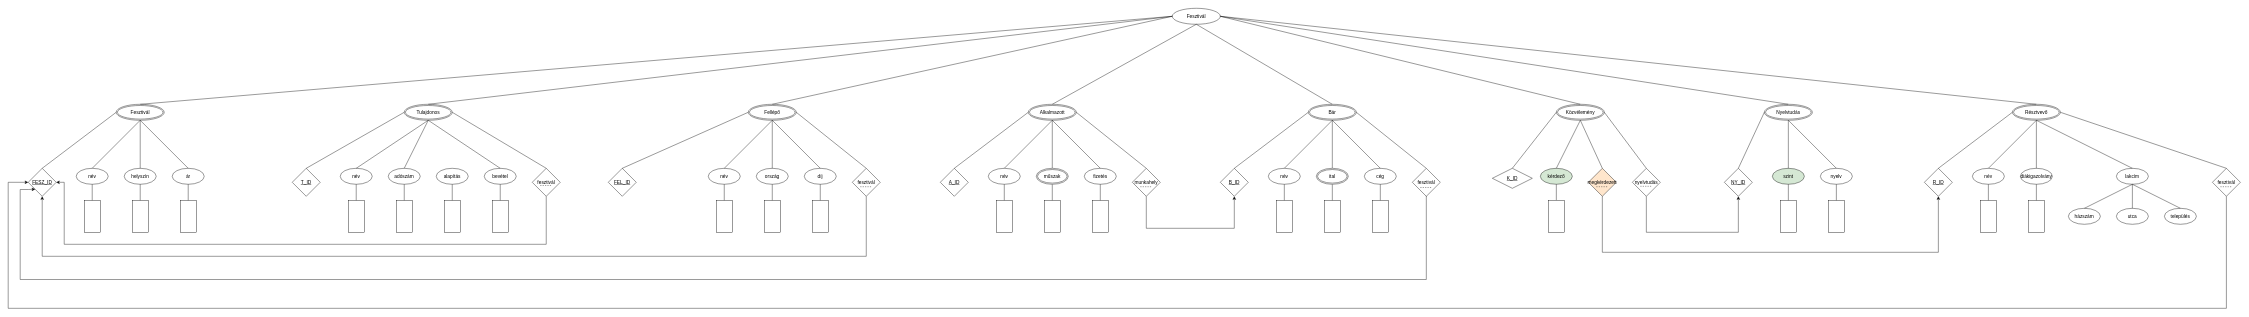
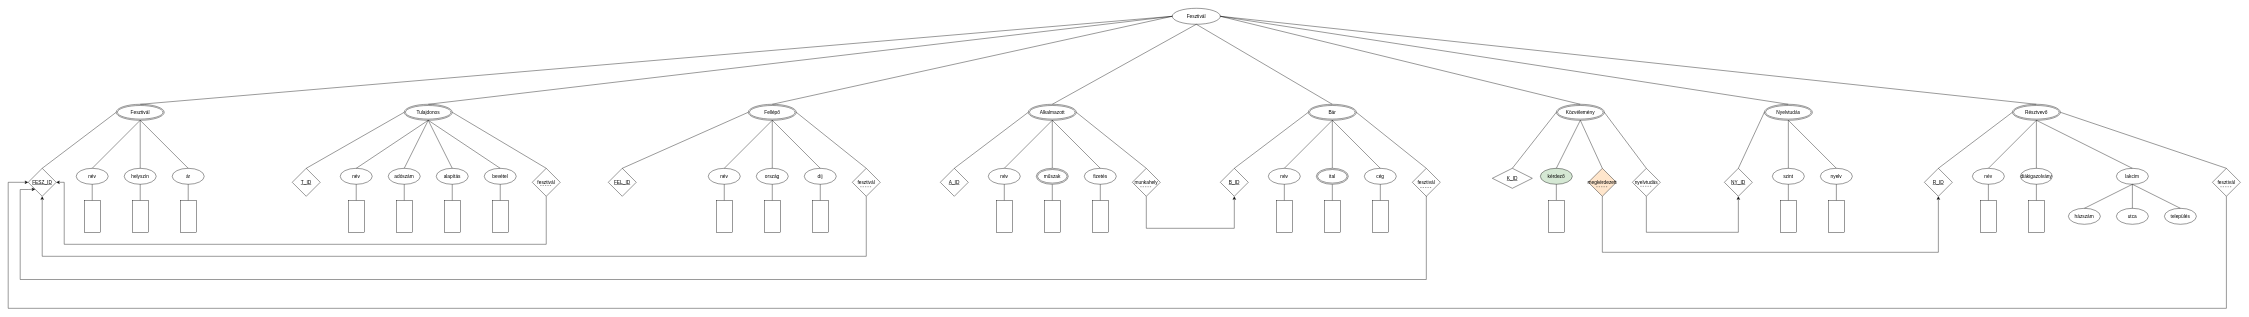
none -> (441, 146)
(1788, 176) -> (1788, 176)
